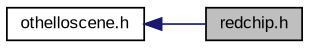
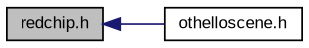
(184, 24) -> (143, 24)
